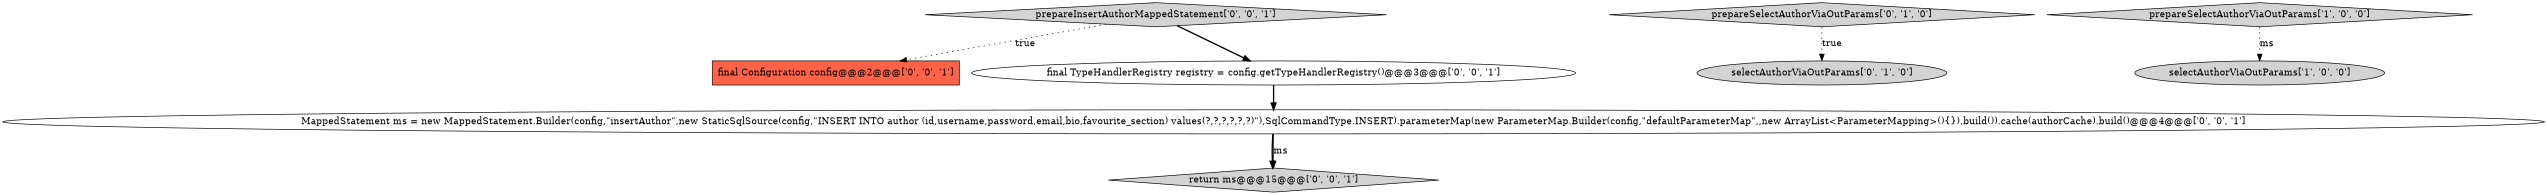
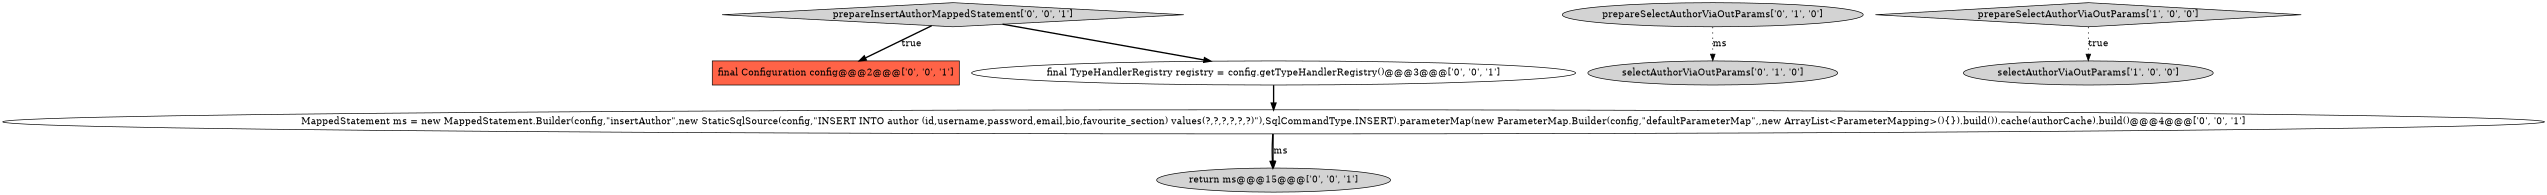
(1822, 15) -> (1713, 15)
(1006, 42) -> (899, 42)
(1832, 44) -> (1720, 44)
(2267, 44) -> (2099, 44)
(1274, 180) -> (1274, 180)
